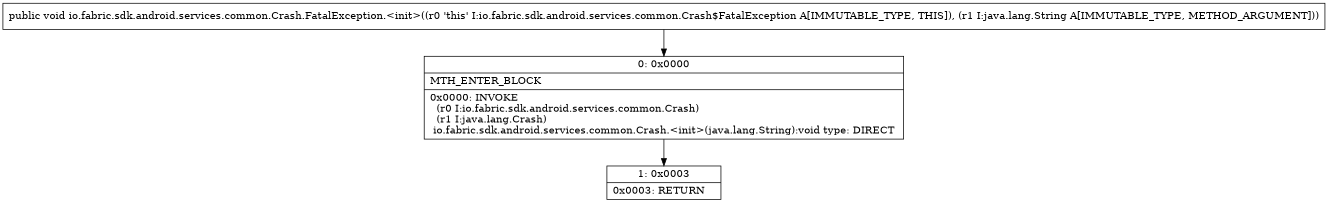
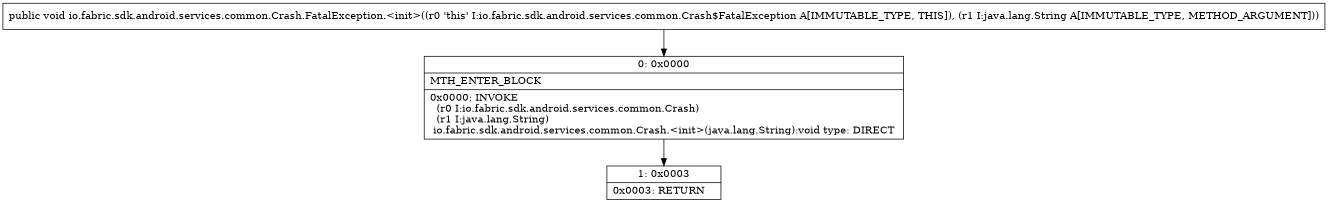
(488, 119) -> (490, 119)
